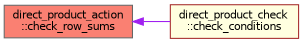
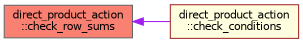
(234, 22) -> (234, 22)
